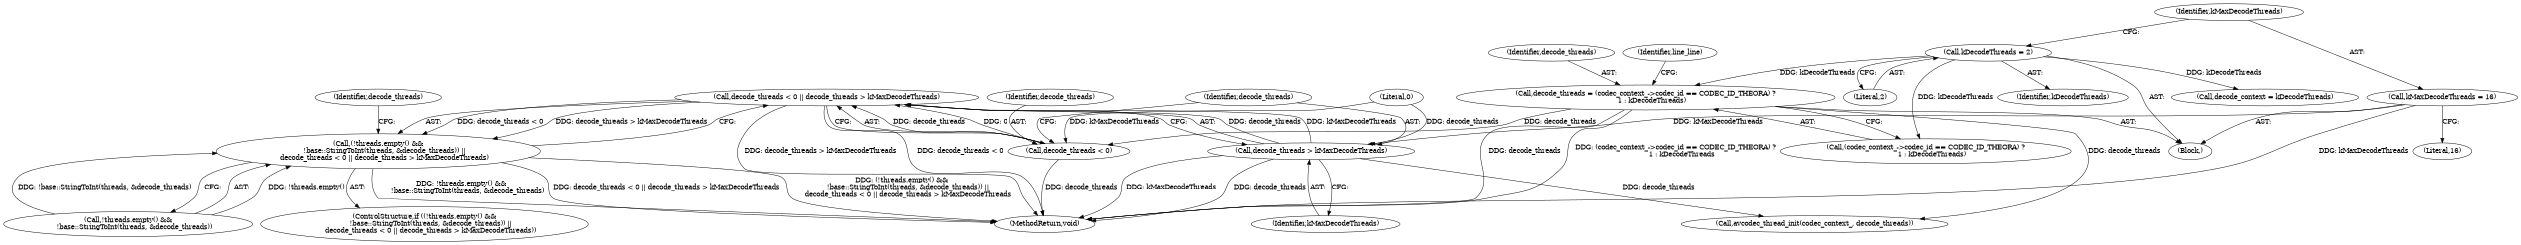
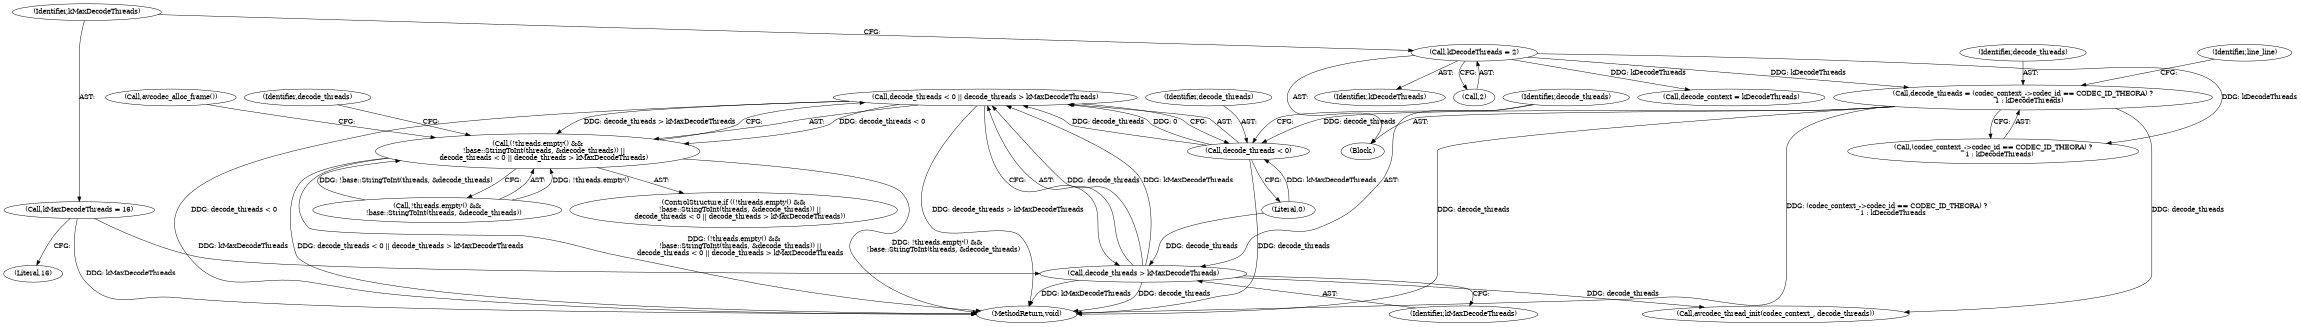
none -> (171, 97)
(1870, 97) -> (1474, 97)
(2261, 117) -> none
none -> (1262, 180)
